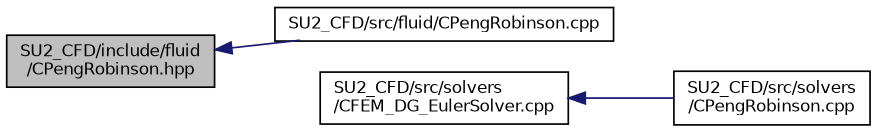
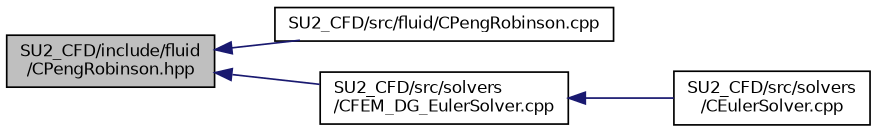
none -> (276, 79)
(772, 98) -> (772, 98)
